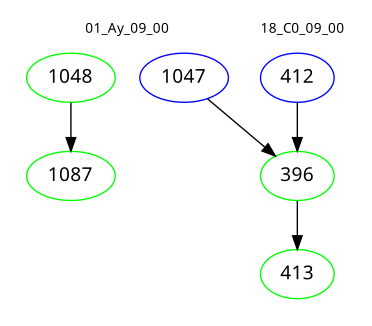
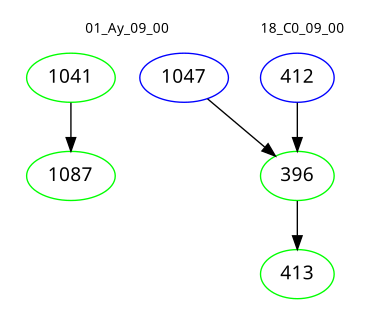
(71, 78) -> (71, 78)
